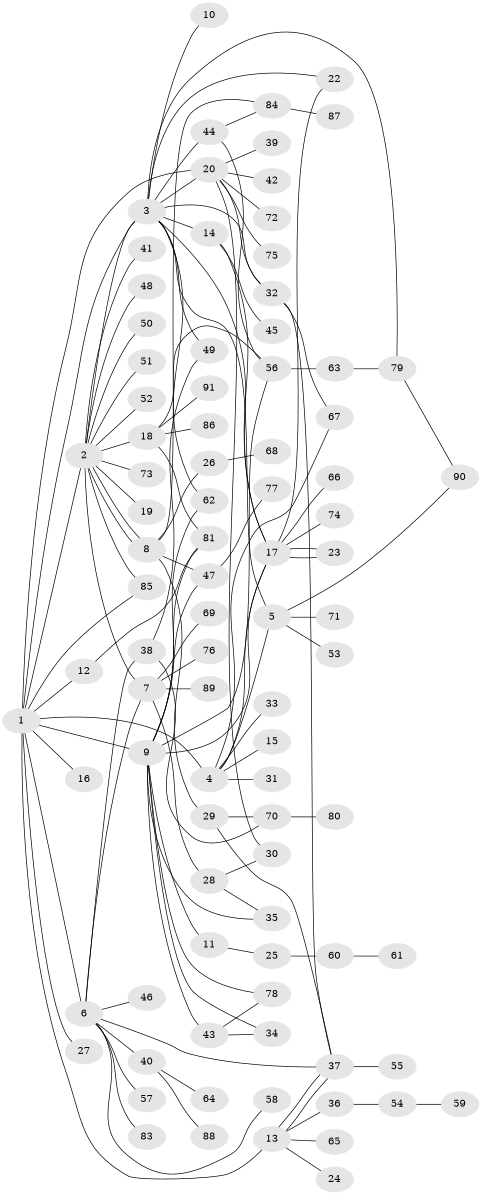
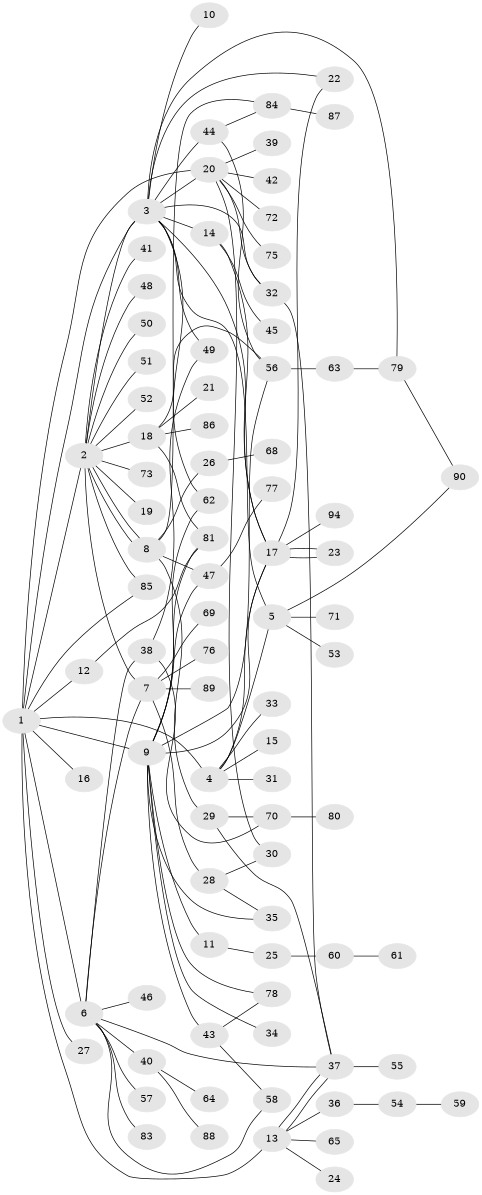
(209, 388) -> (209, 388)
(335, 418) -> none
(335, 478) -> none
(335, 516) -> (335, 516)
(241, 1035) -> (241, 1068)
